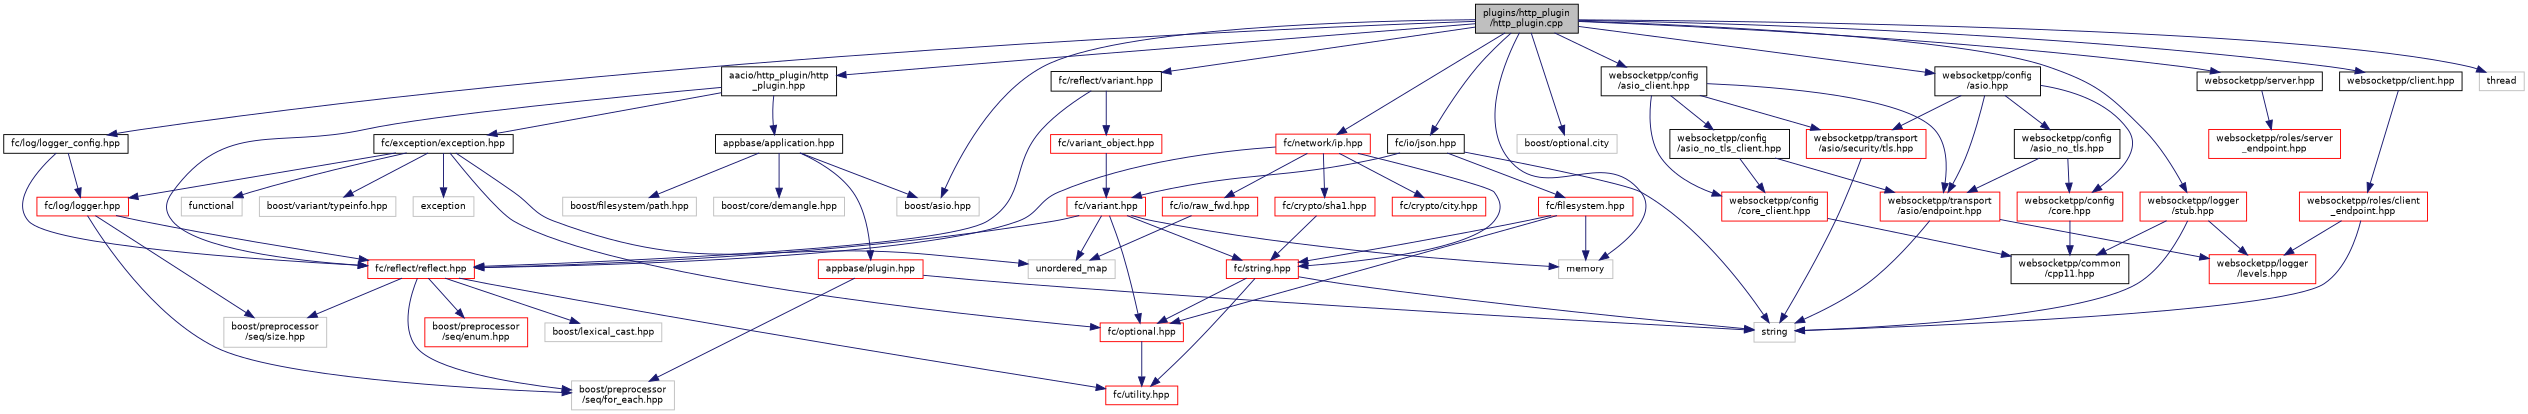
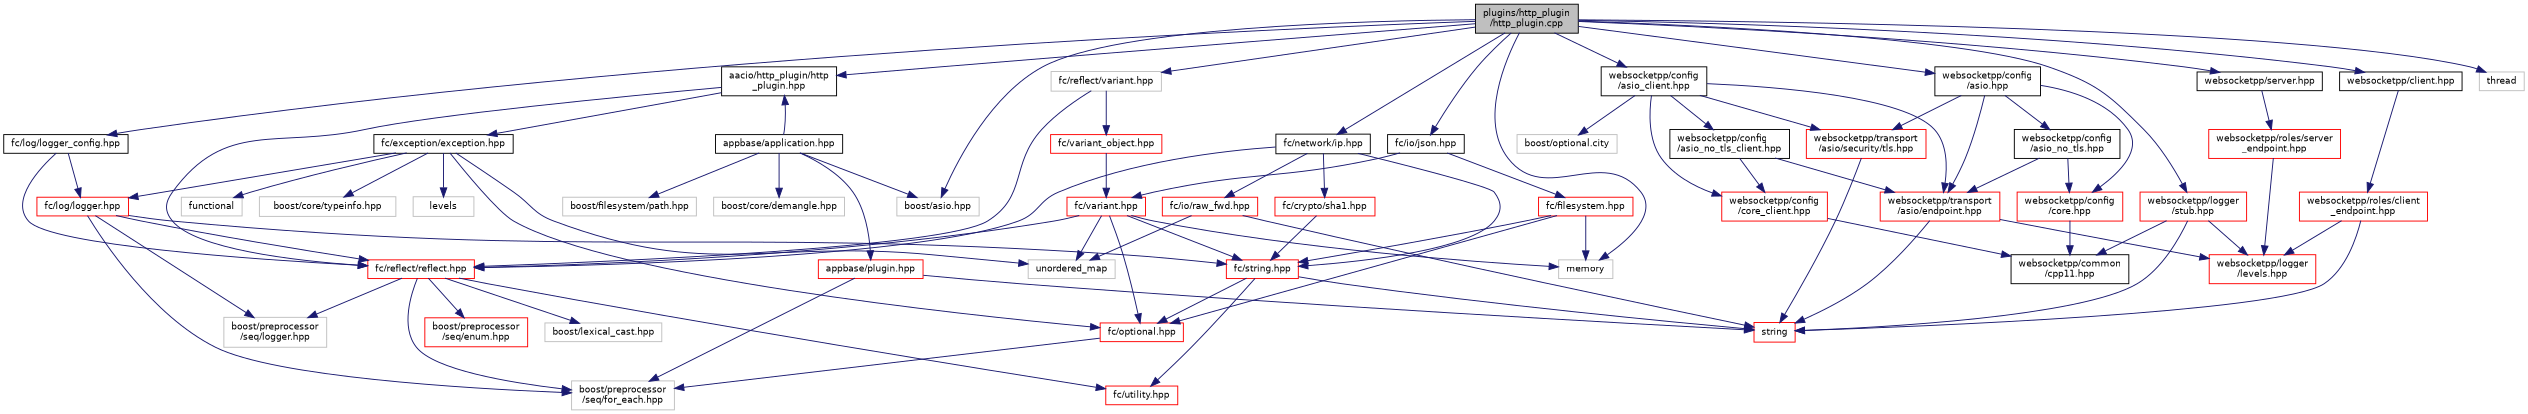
(1546, 79) -> (1611, 112)
(1106, 81) -> (1106, 81)
(773, 110) -> (785, 120)
(1323, 144) -> (1323, 144)
(1621, 185) -> (1493, 272)
none -> (2269, 202)
(328, 207) -> (328, 207)
(444, 207) -> (444, 207)
(1439, 207) -> none
none -> (673, 242)
(275, 332) -> (275, 332)
(1775, 332) -> (1775, 332)
(1142, 359) -> (892, 363)
